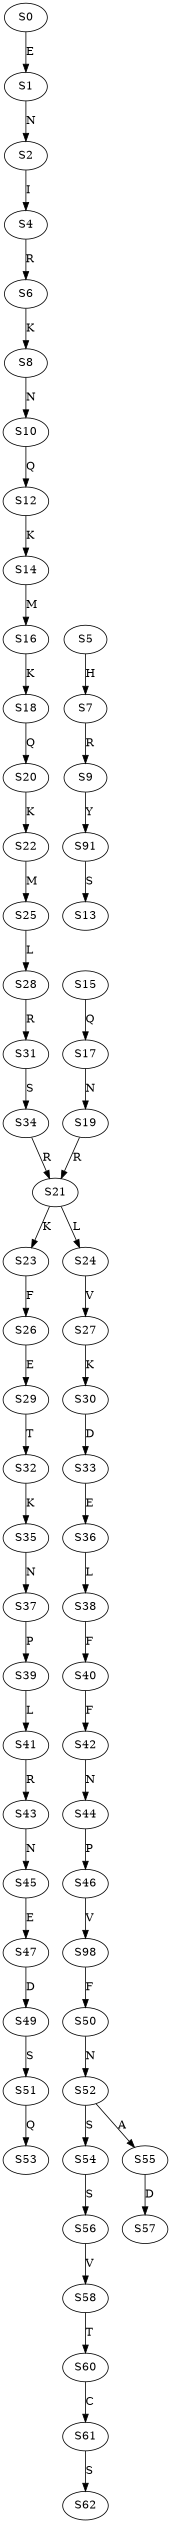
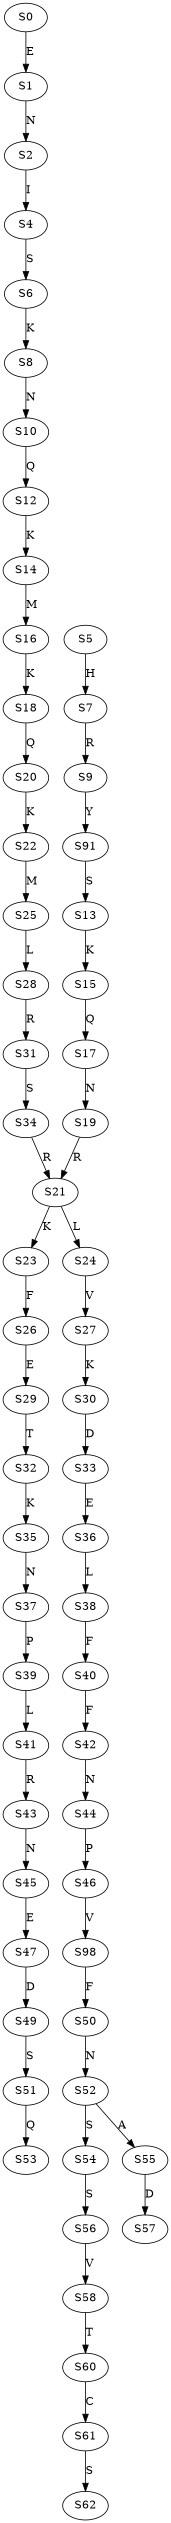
(30, 259) -> (30, 259)
none -> (85, 947)
